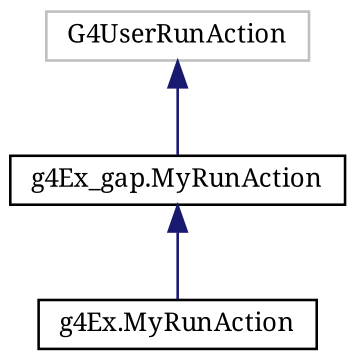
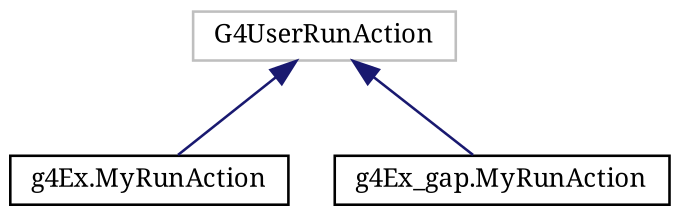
(178, 266) -> (227, 116)
